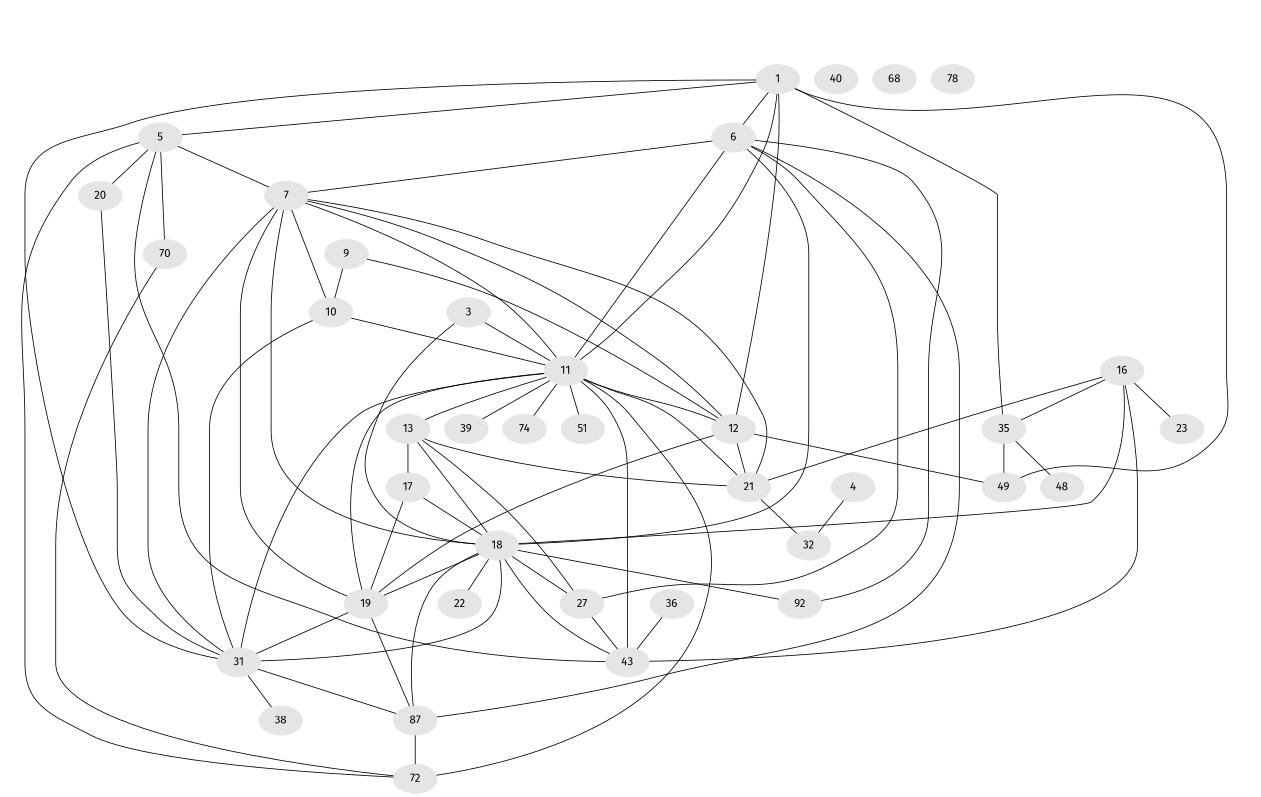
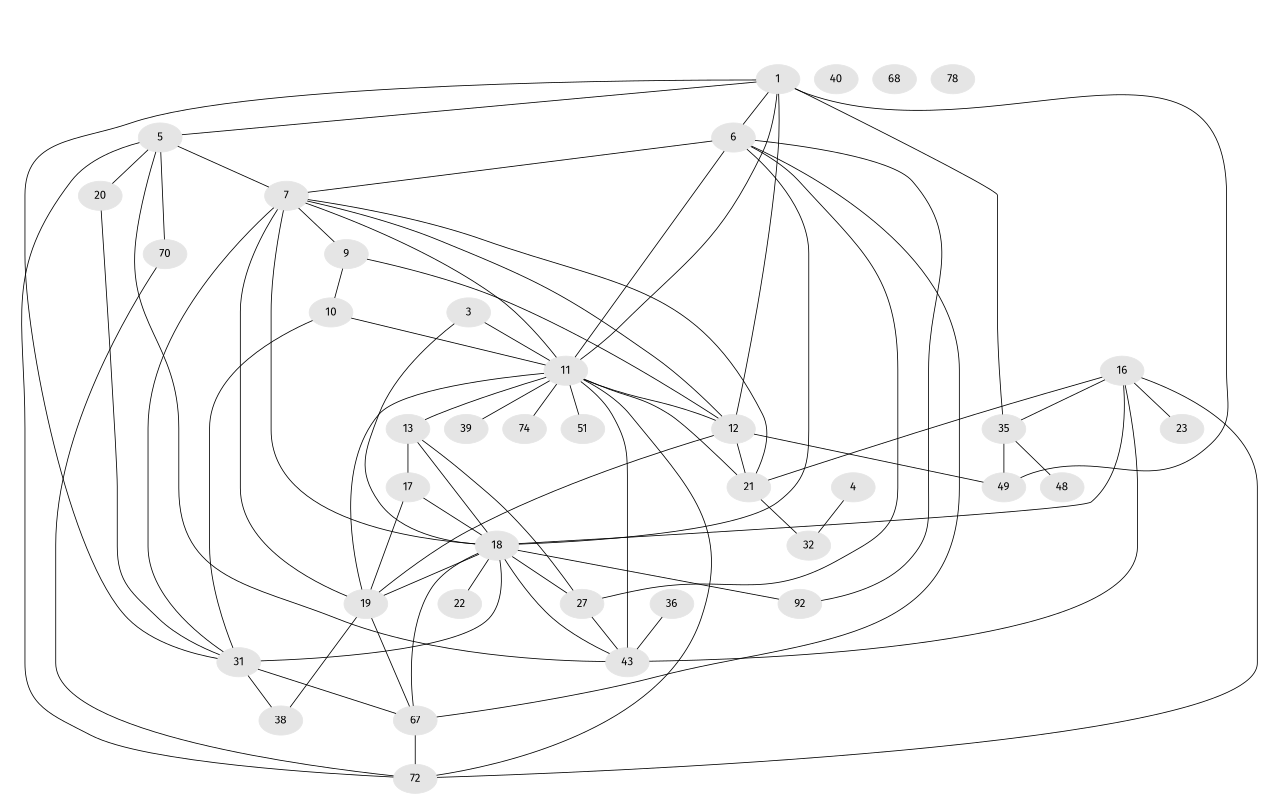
(309, 254) -> (316, 225)
(331, 440) -> none
(574, 472) -> none
(302, 633) -> (322, 664)
(415, 721) -> (415, 721)
none -> (1027, 736)
